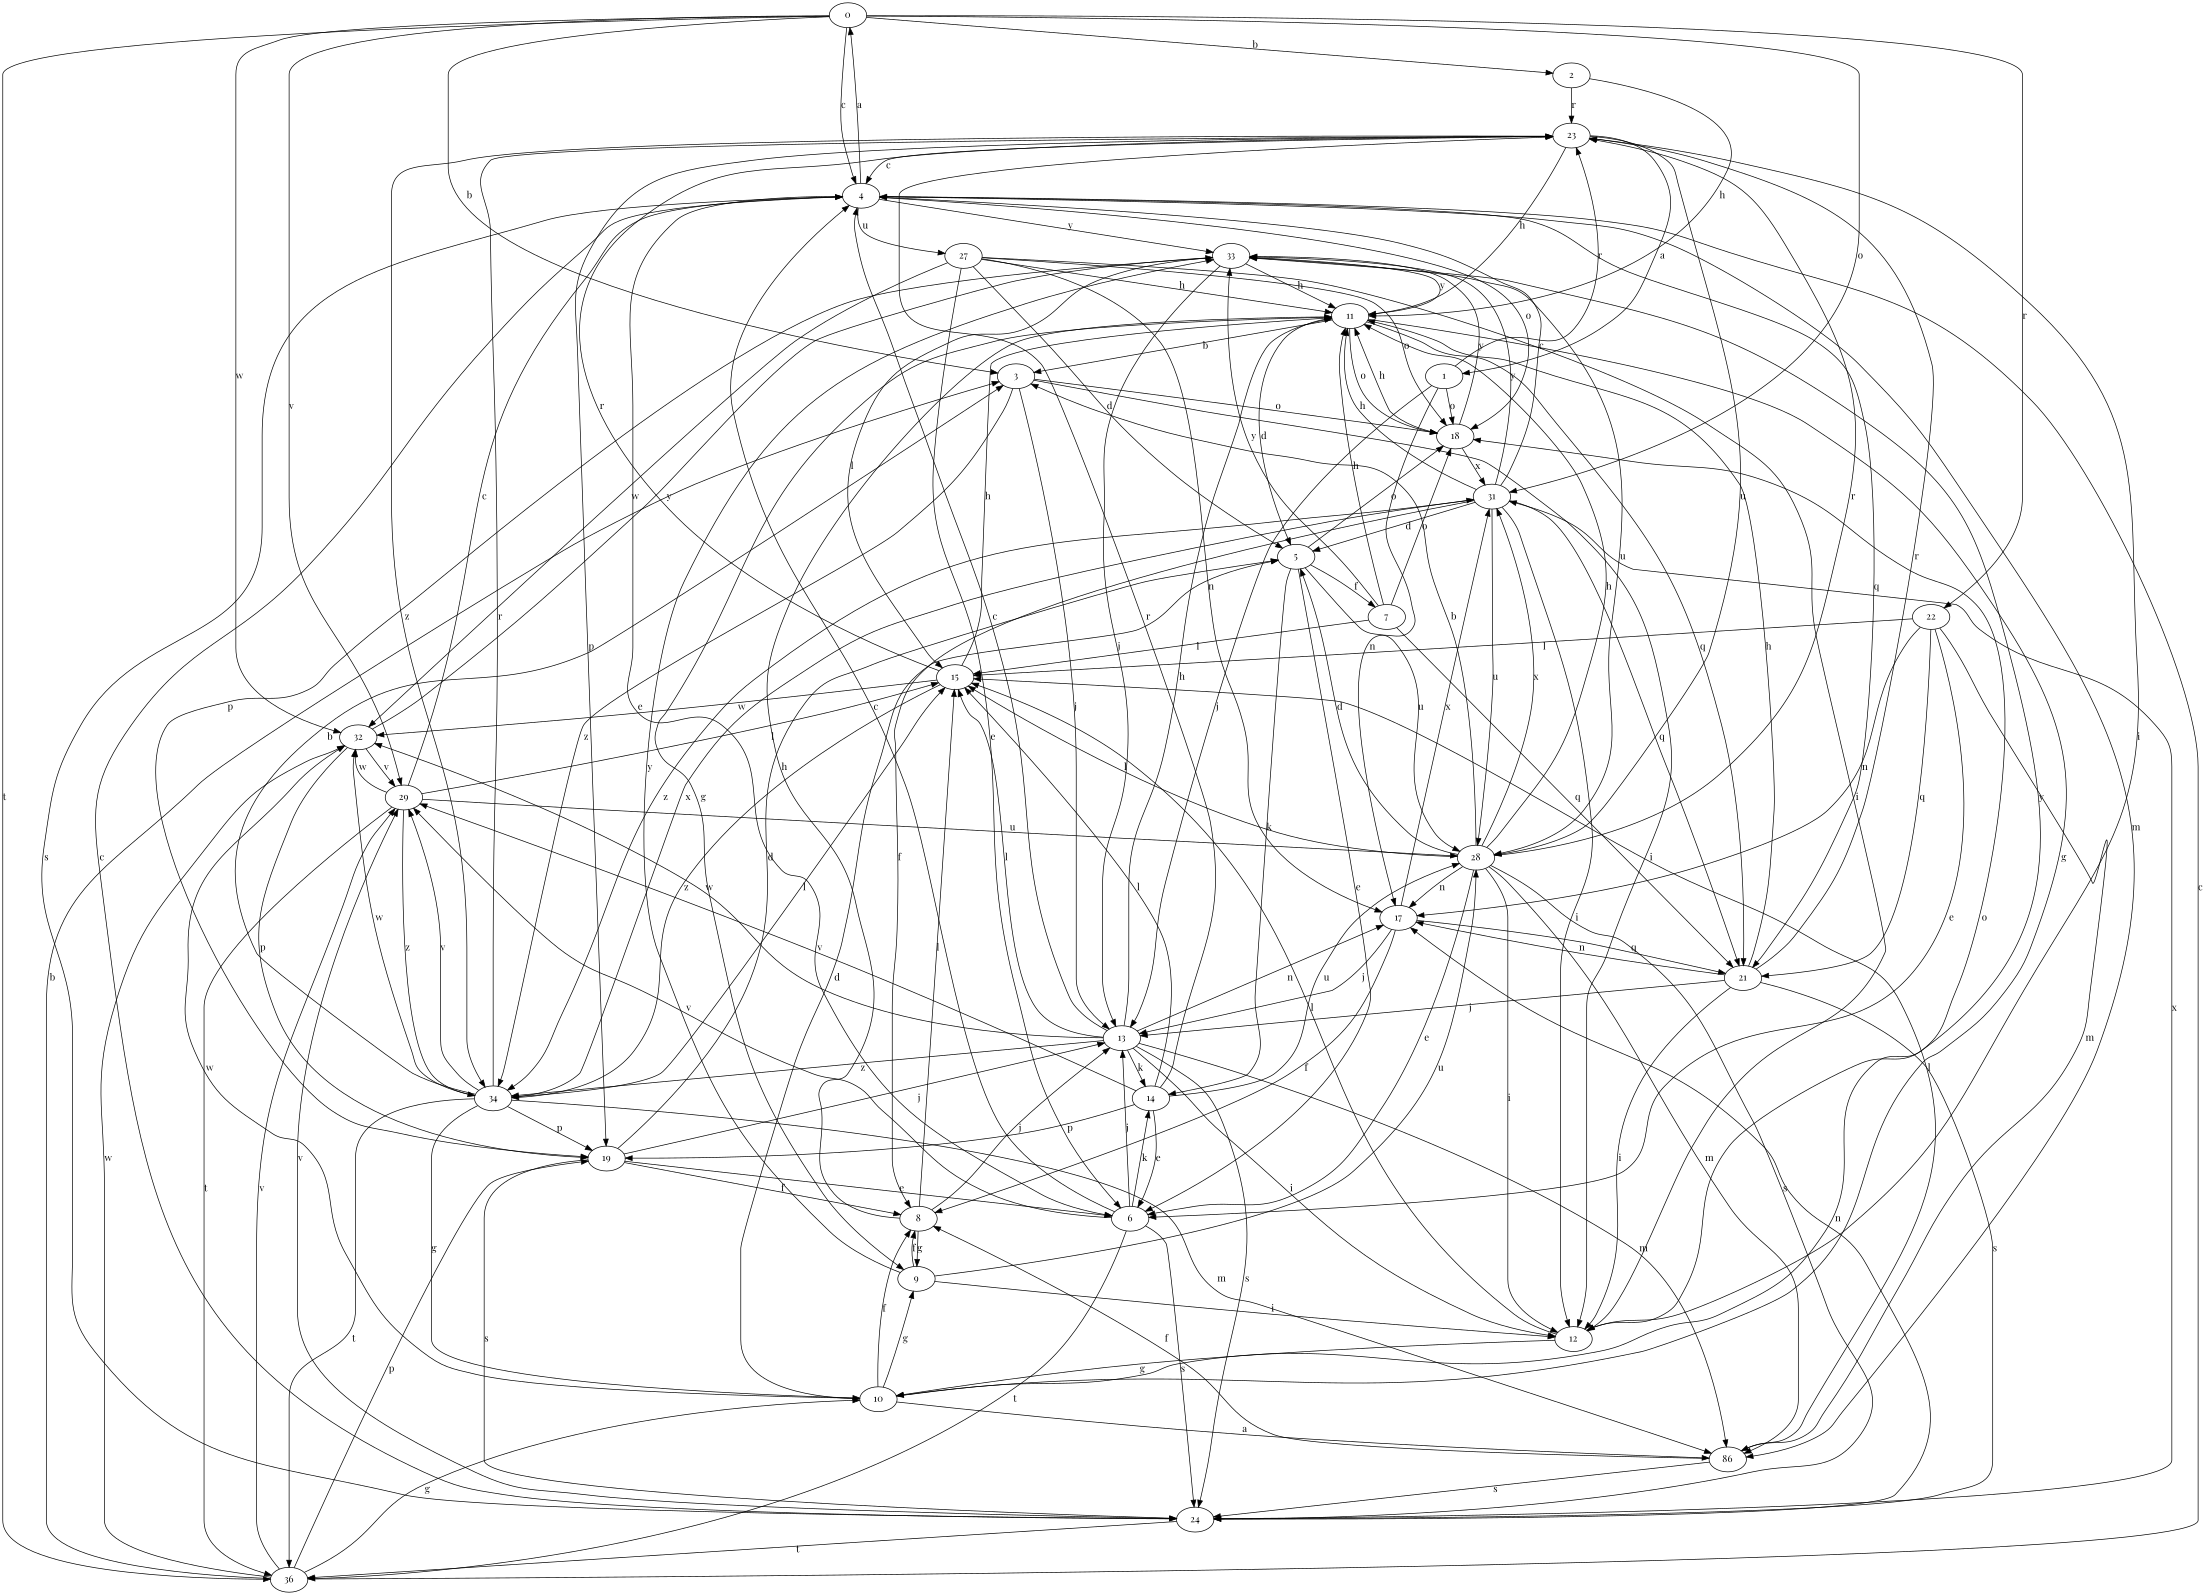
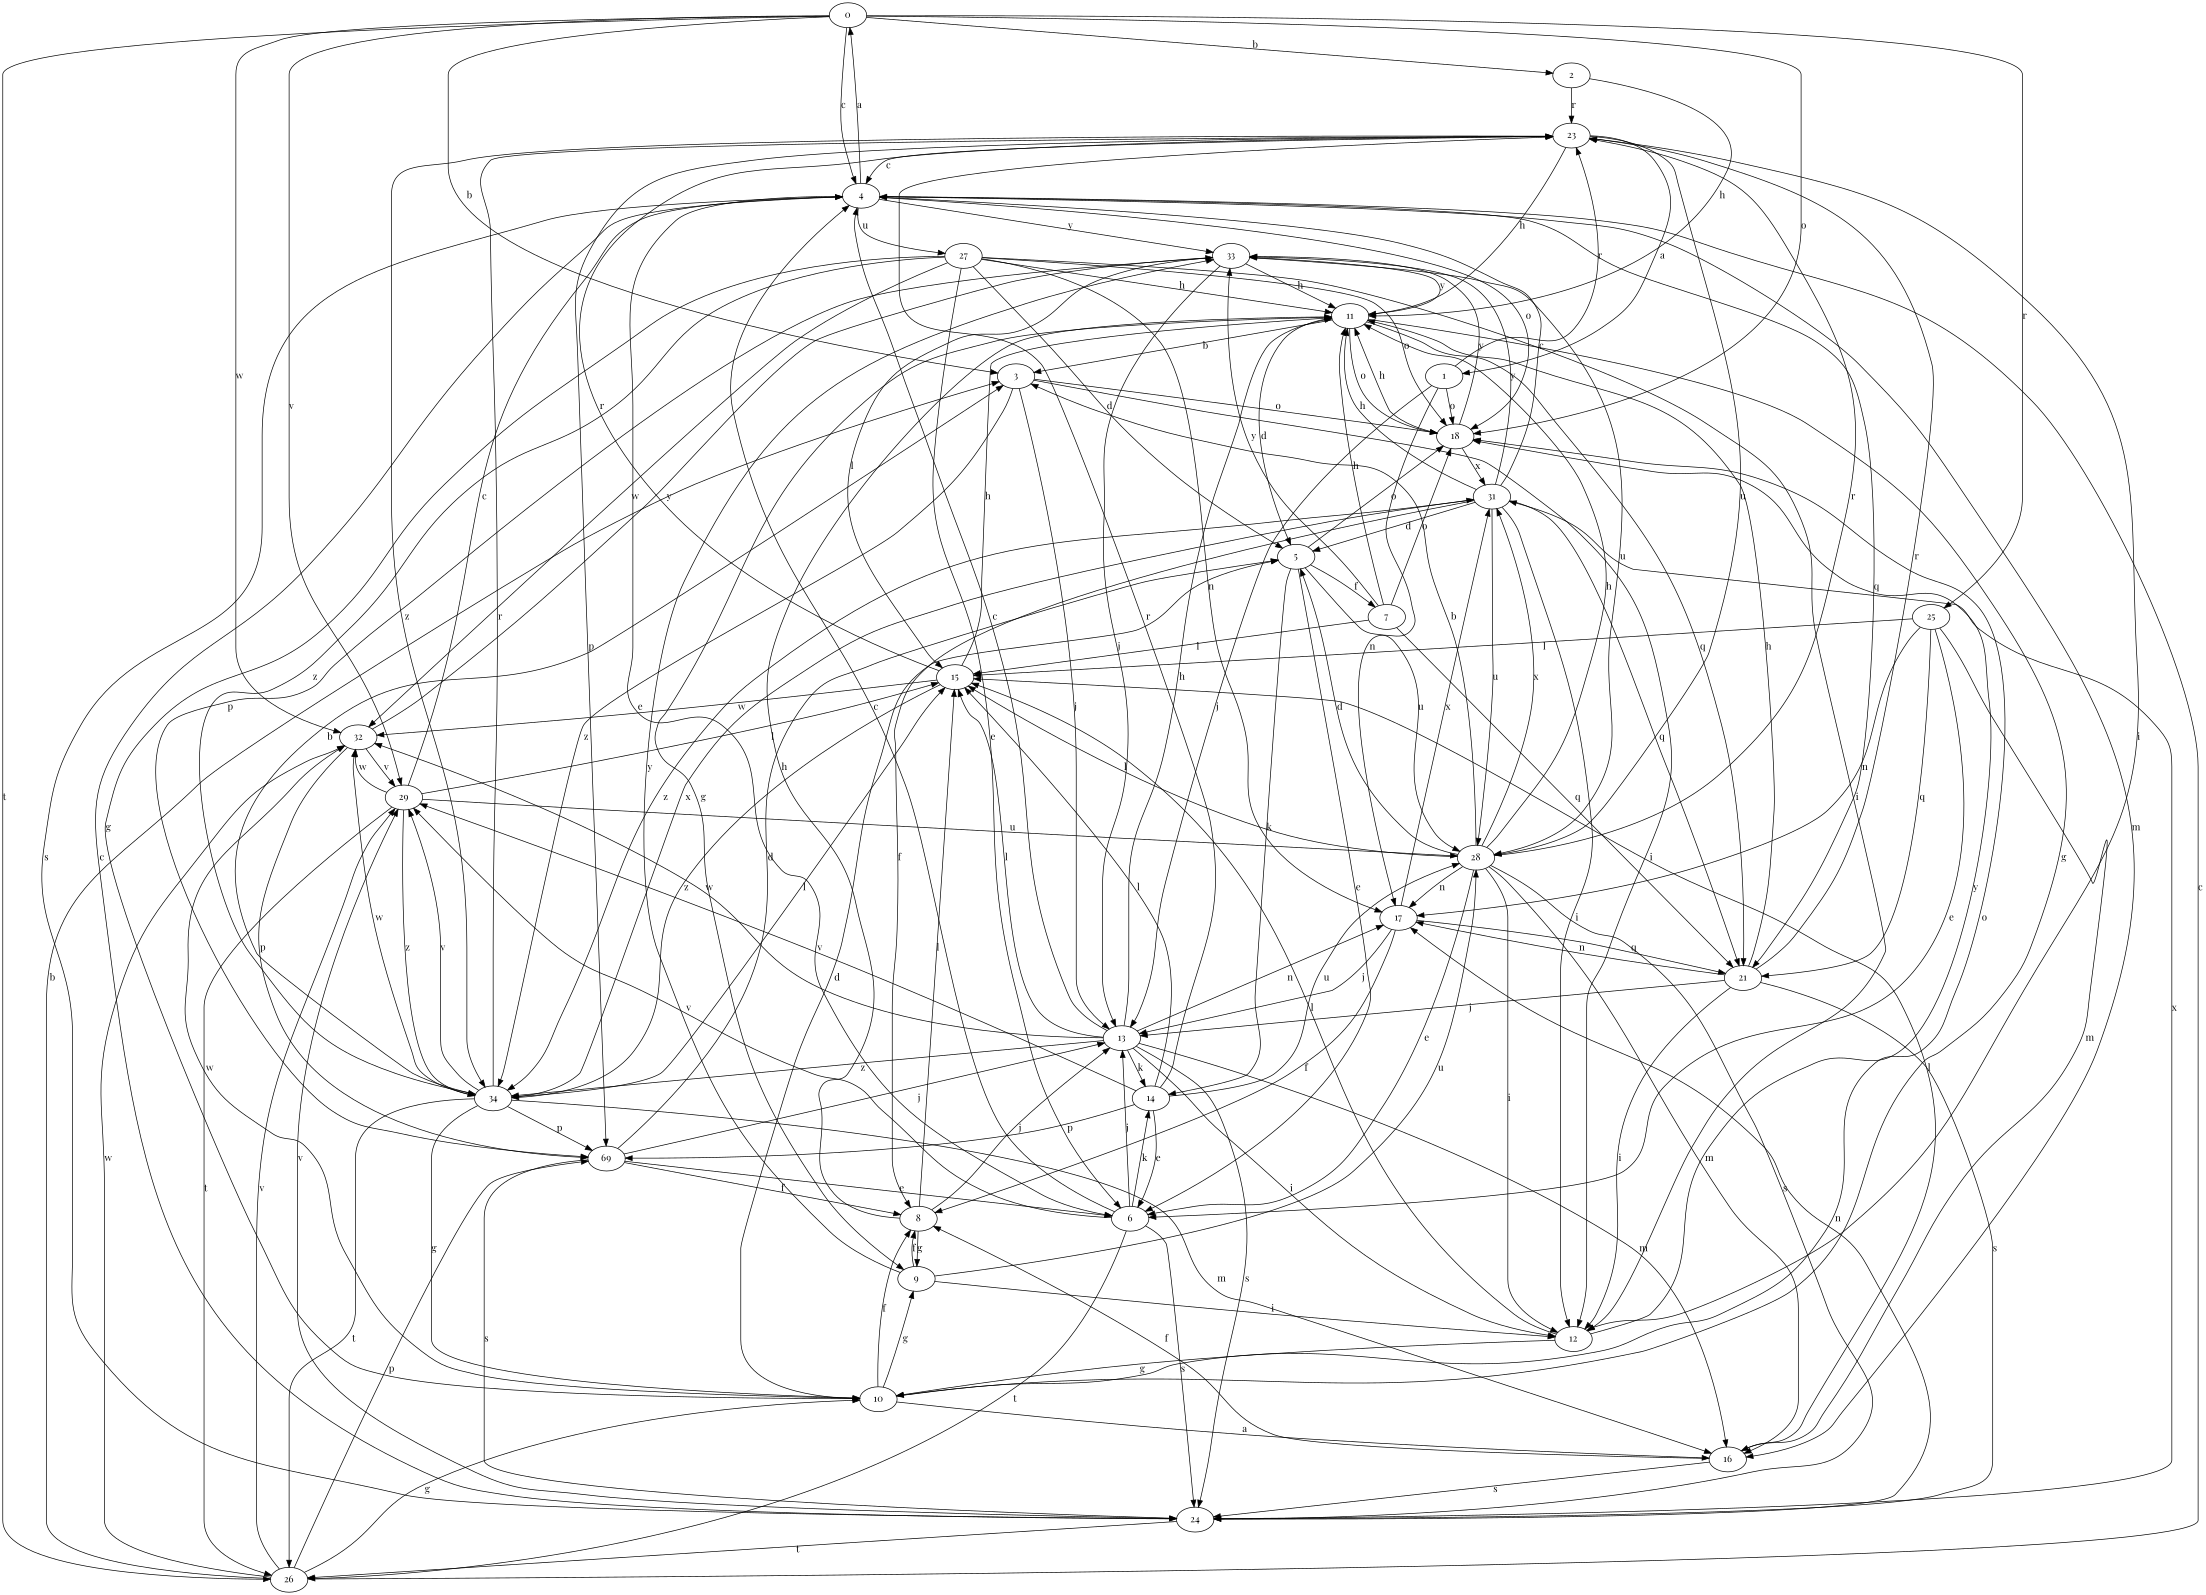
(1672, 40) -> (1618, 41)
none -> (362, 615)
(1931, 617) -> (1931, 617)
(2010, 655) -> (1986, 803)
none -> (108, 845)
(607, 1159) -> (607, 1159)
(1728, 1459) -> (1728, 1459)
(289, 1580) -> (289, 1580)
